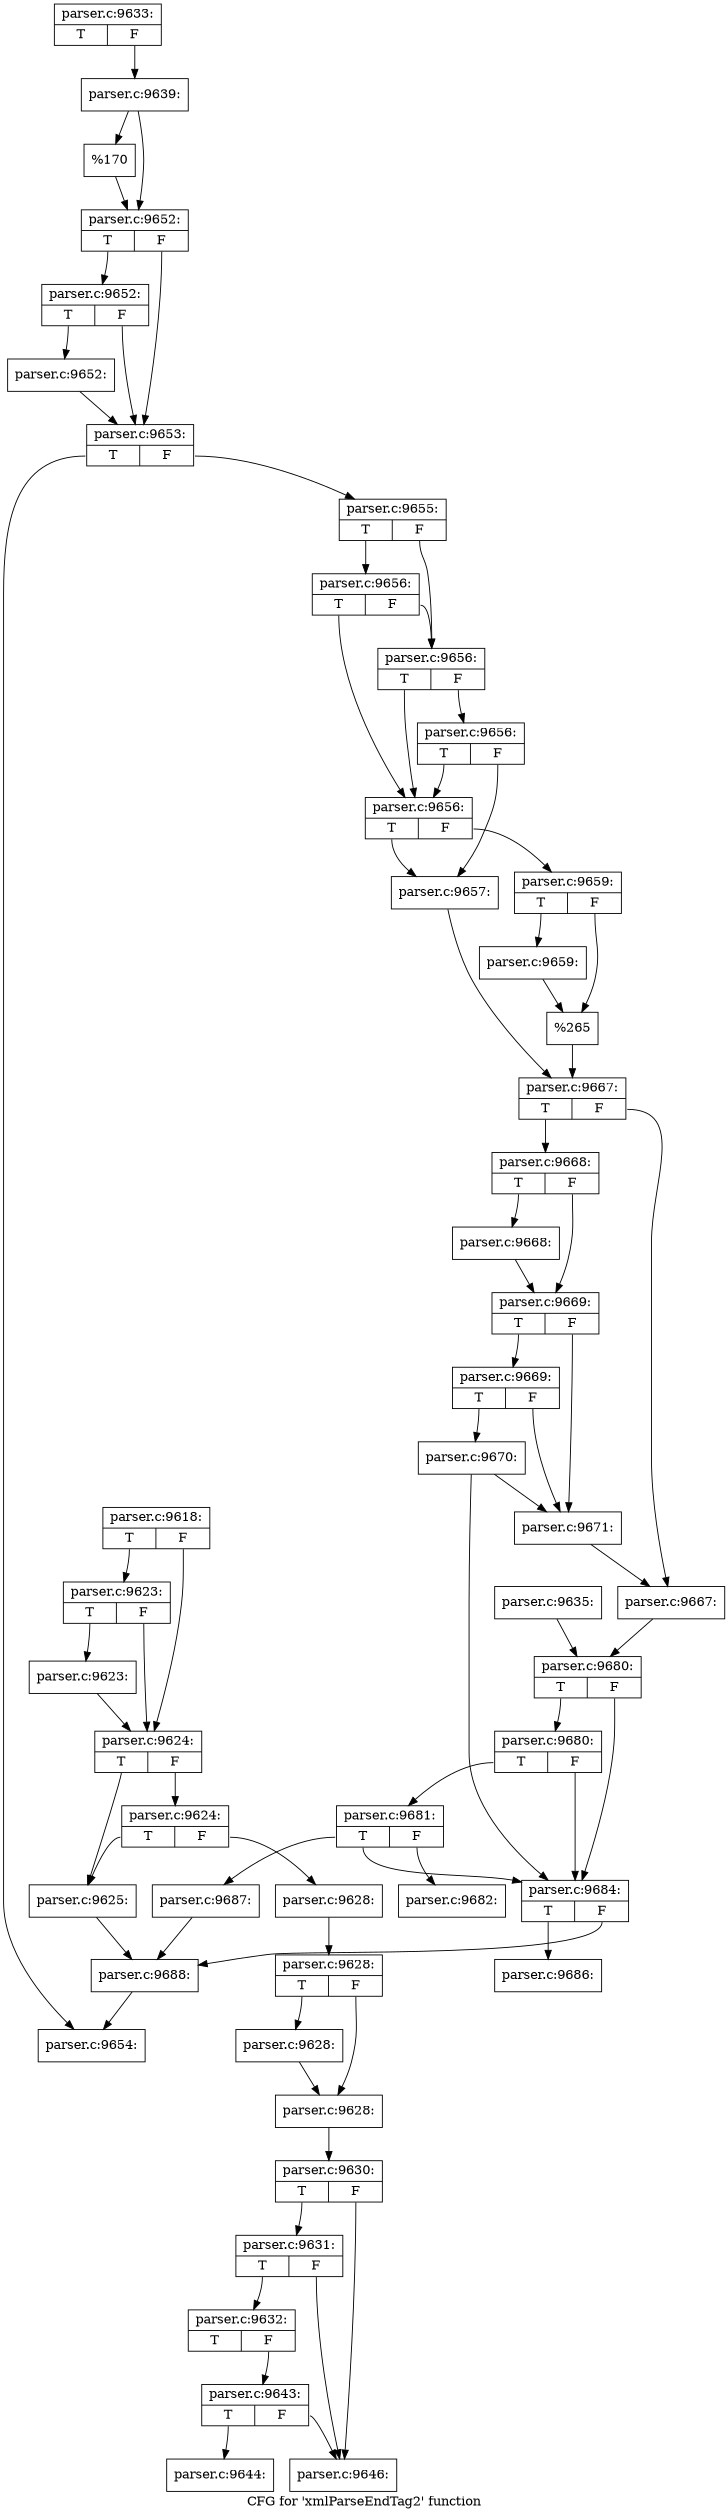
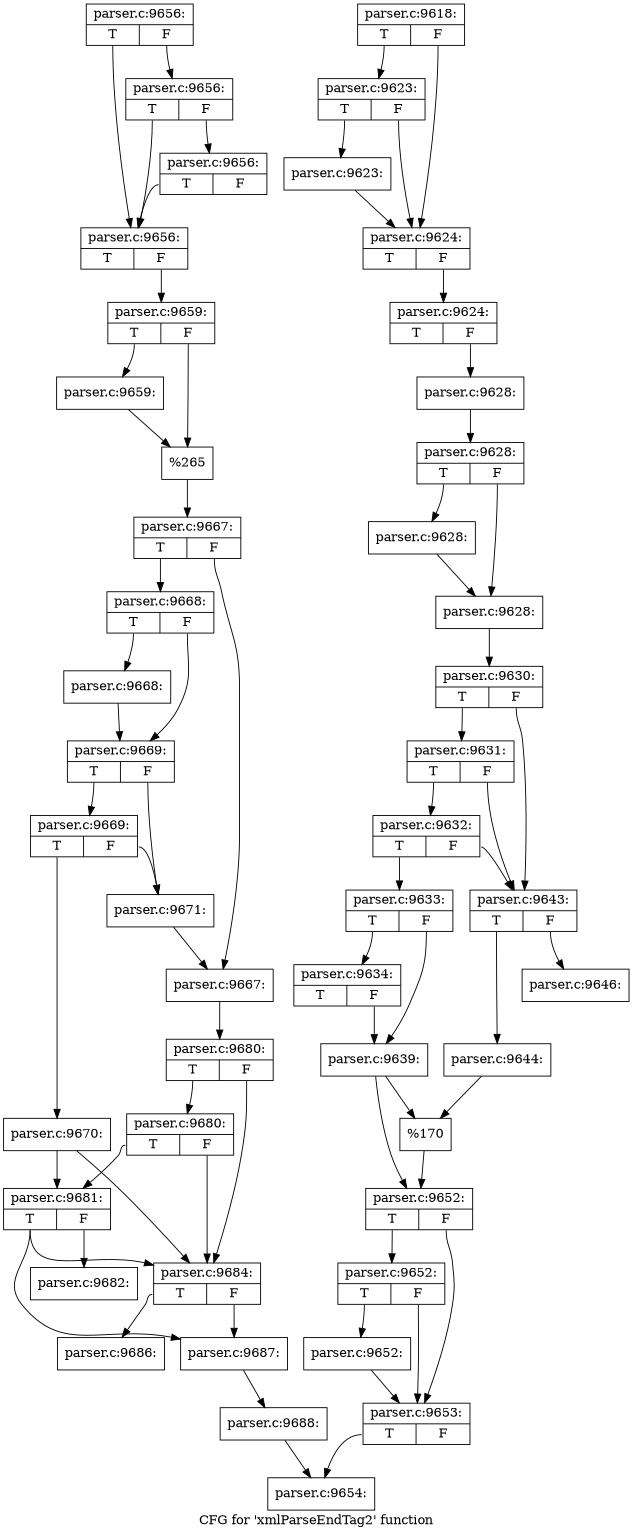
(393, 520) -> none
none -> (399, 869)
(445, 893) -> none
none -> (347, 985)
none -> (464, 1094)
(517, 1490) -> (57, 1165)
(548, 1603) -> none
(83, 1901) -> none
(407, 1952) -> (234, 1317)
(353, 2326) -> (526, 794)
(323, 2364) -> (495, 833)
